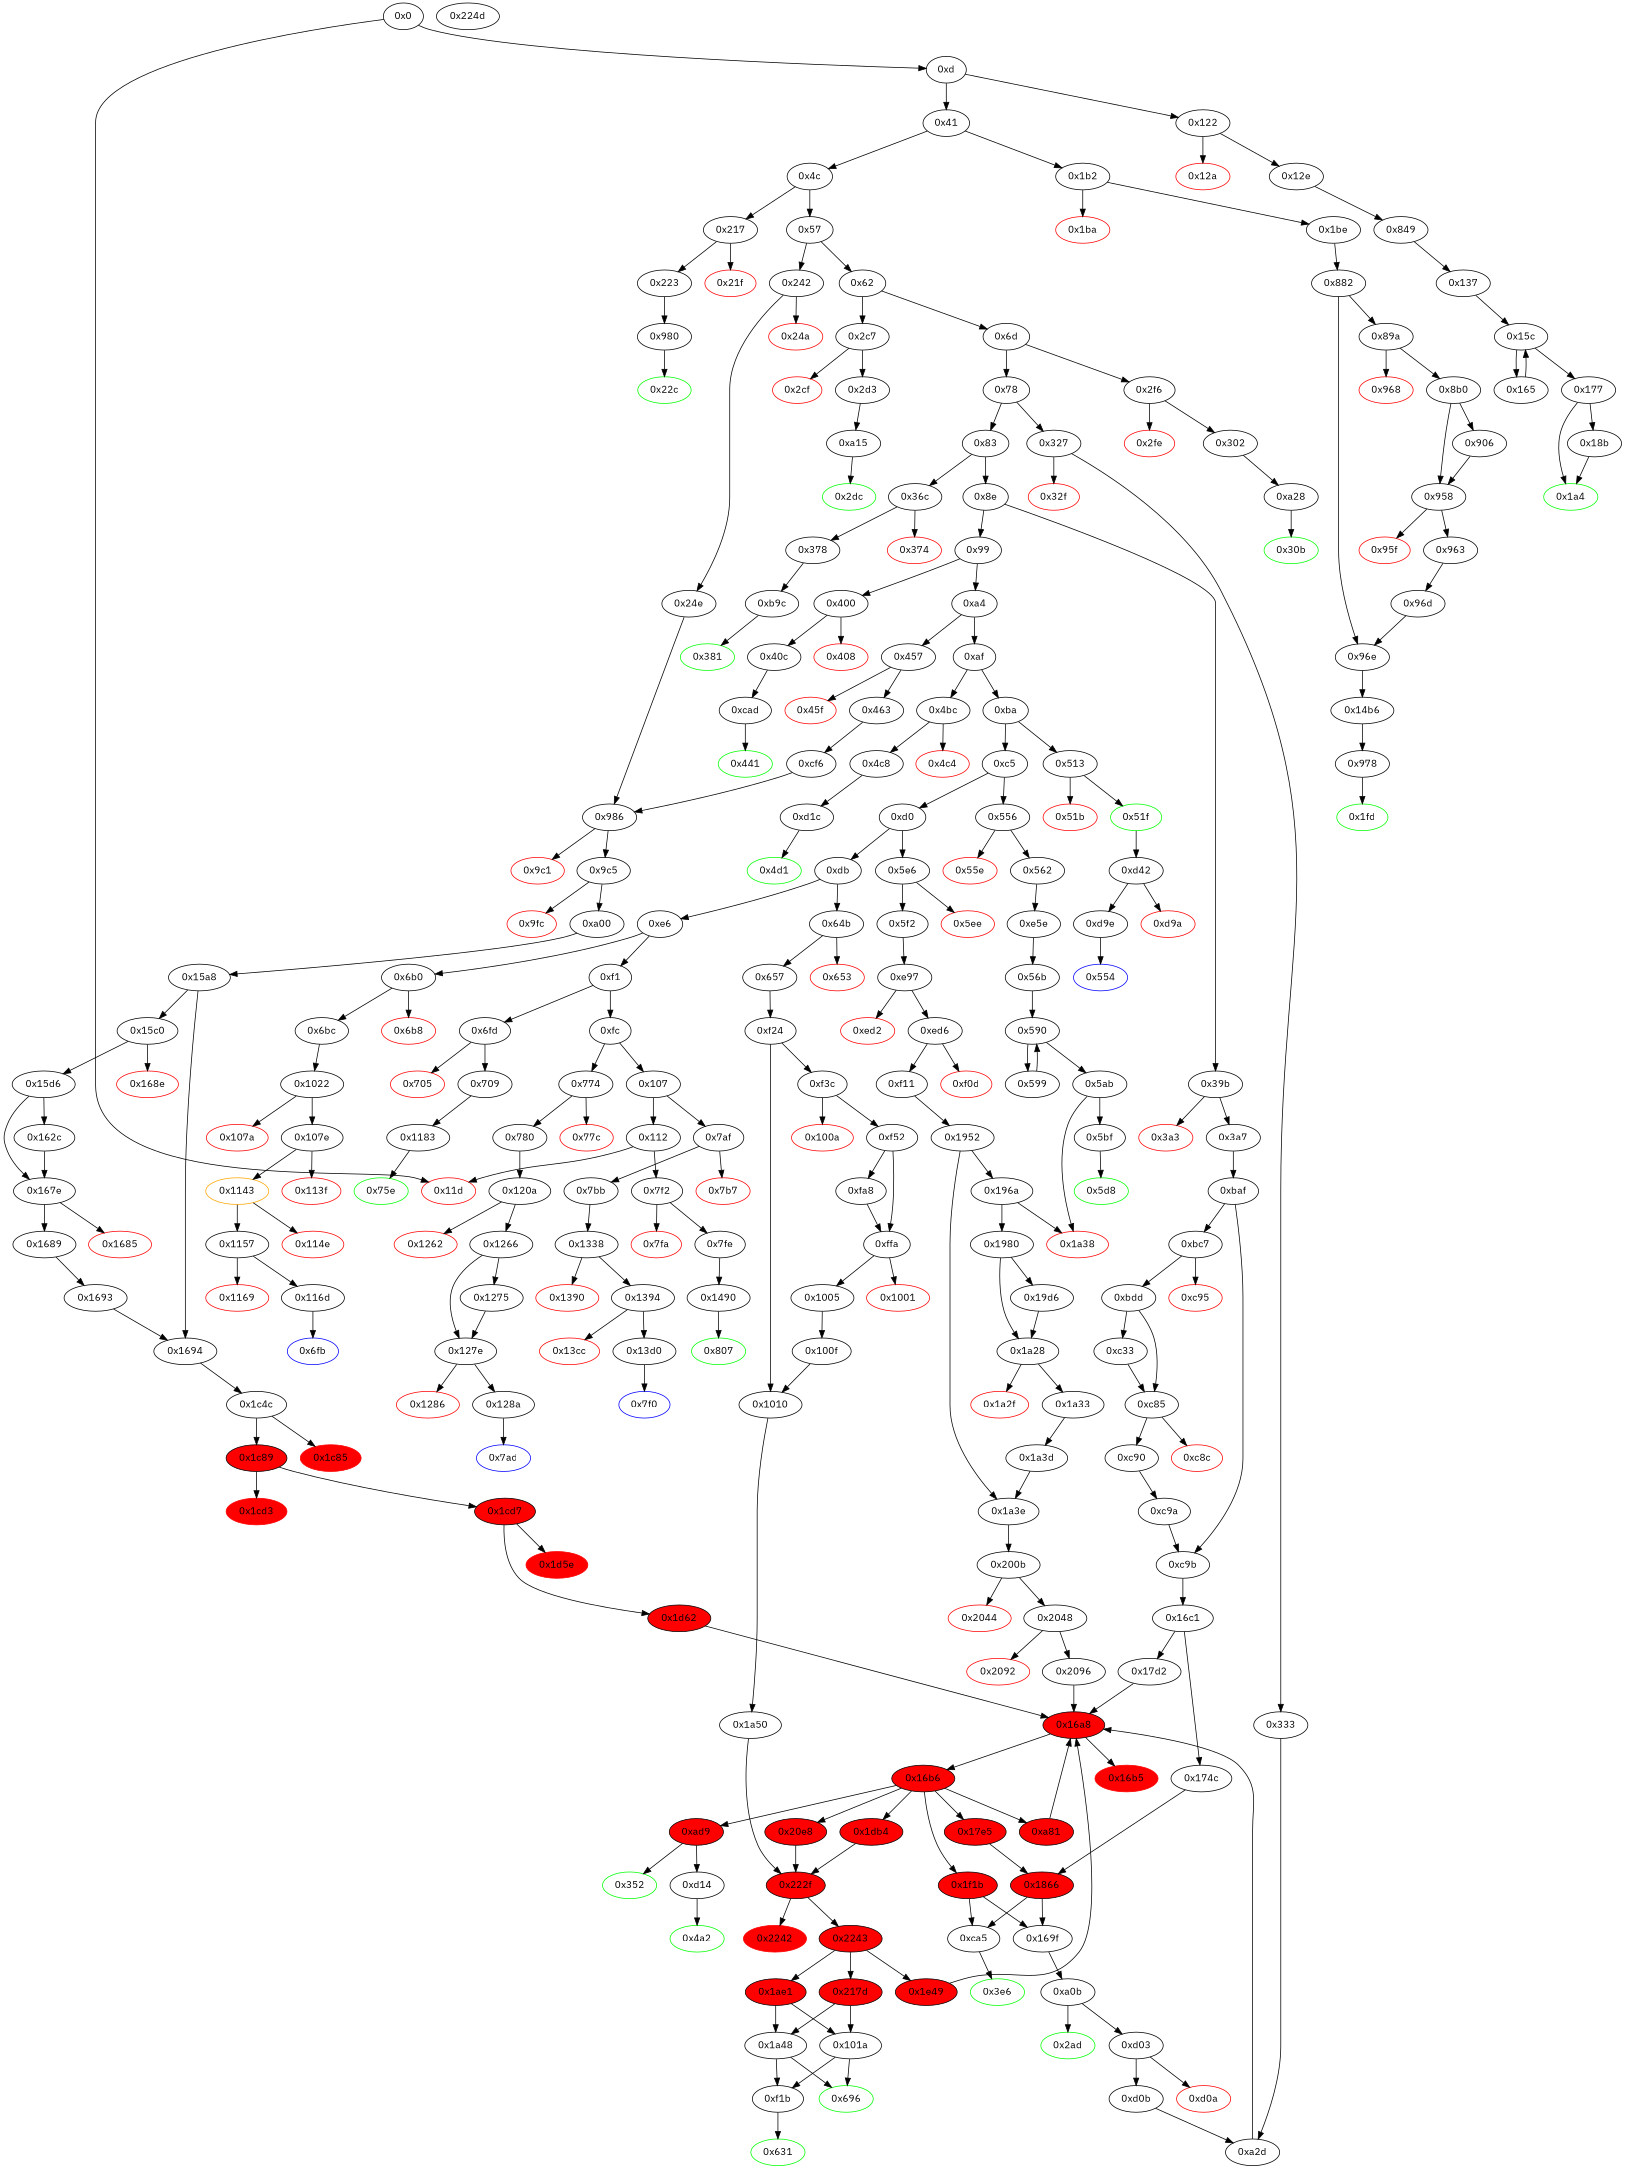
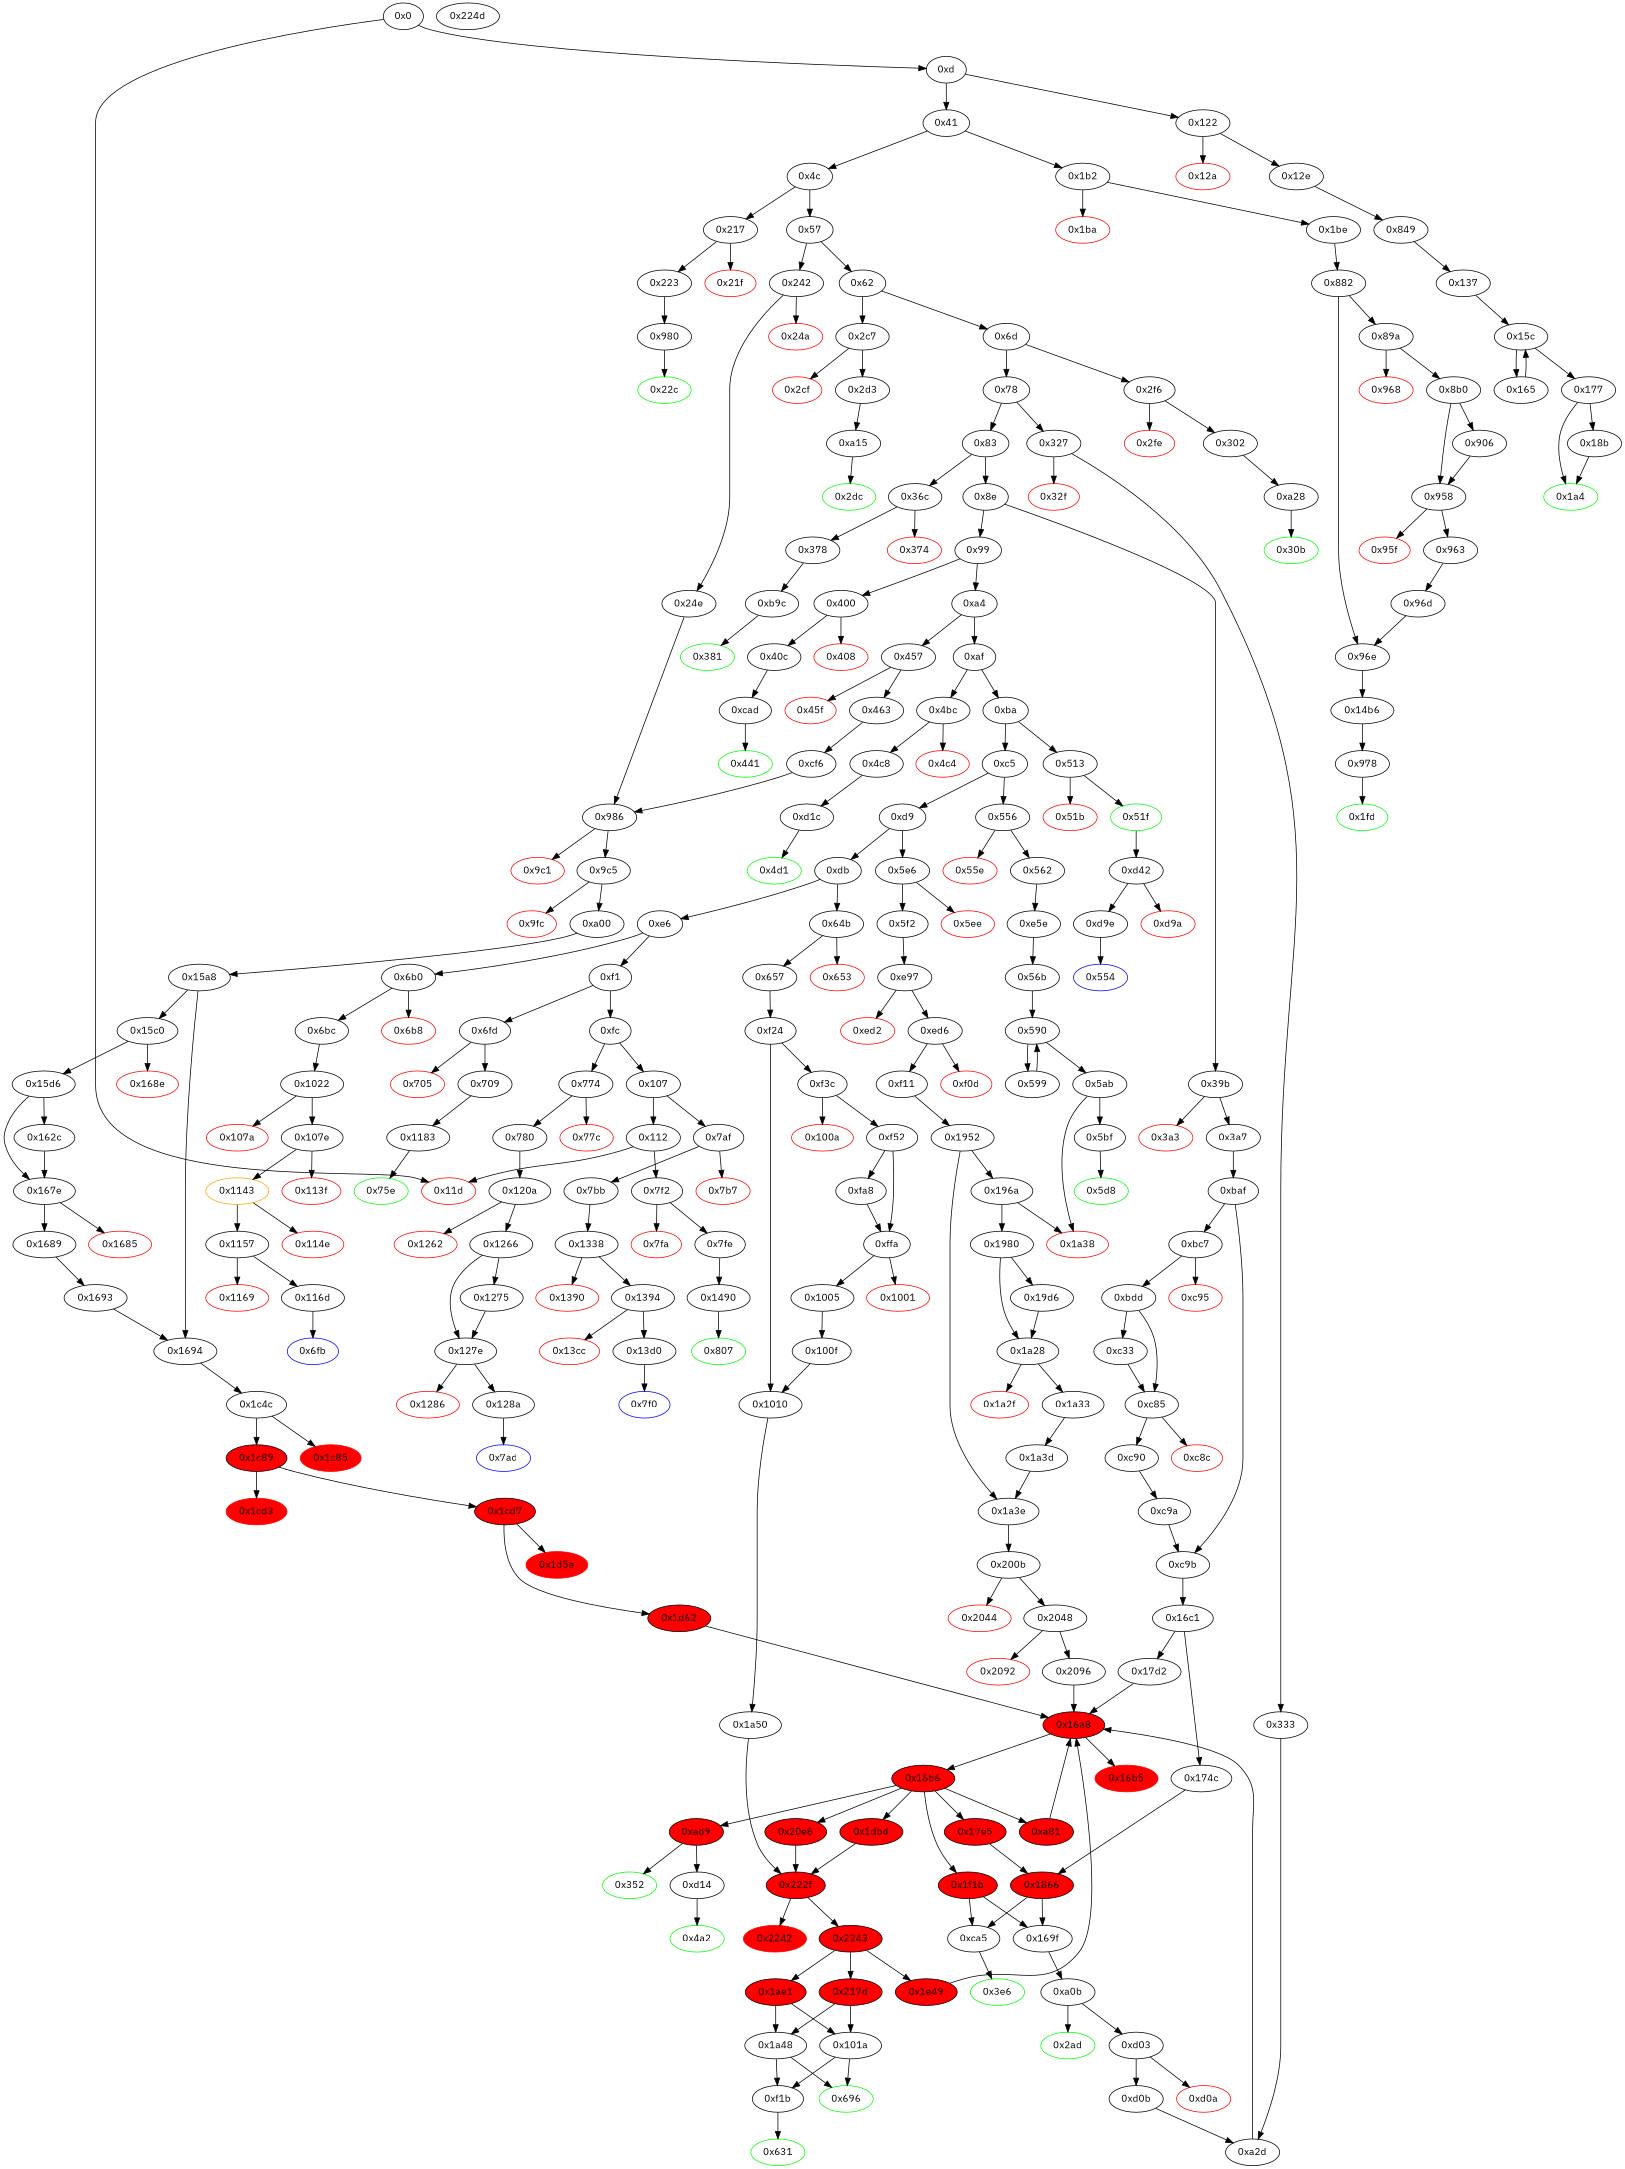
(903, 817) -> (903, 817)
